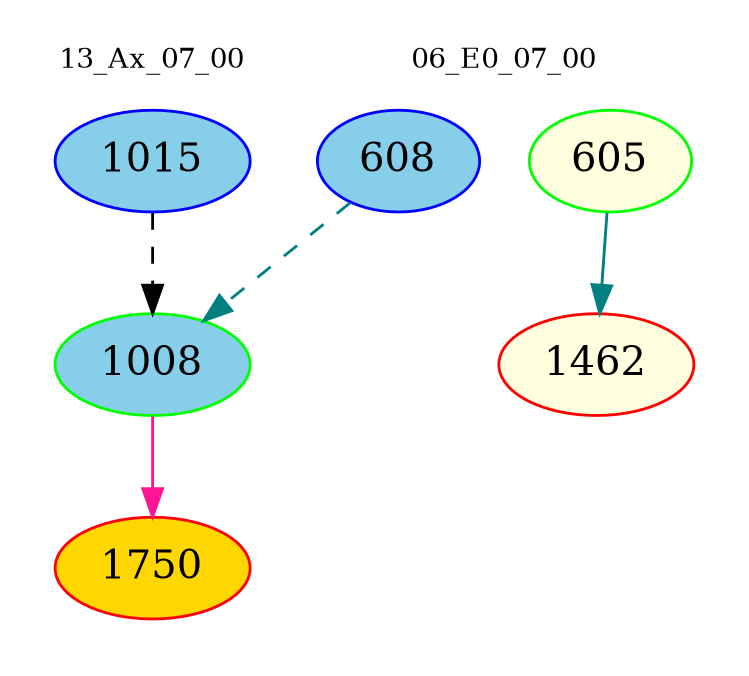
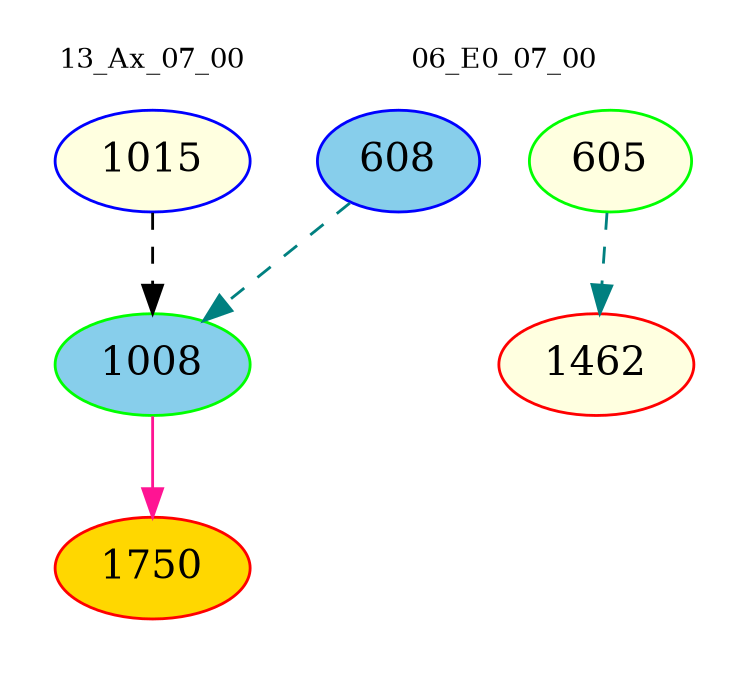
(153, 161) -> (153, 161)
(604, 249) -> (604, 249)
